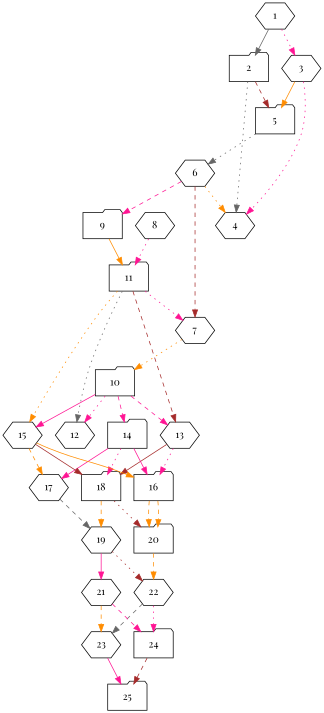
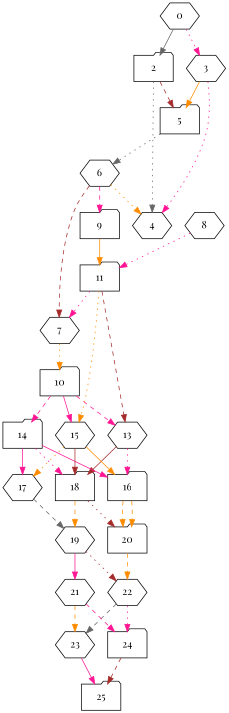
(275, 16) -> (180, 16)
(75, 435) -> none
(34, 458) -> (52, 458)
